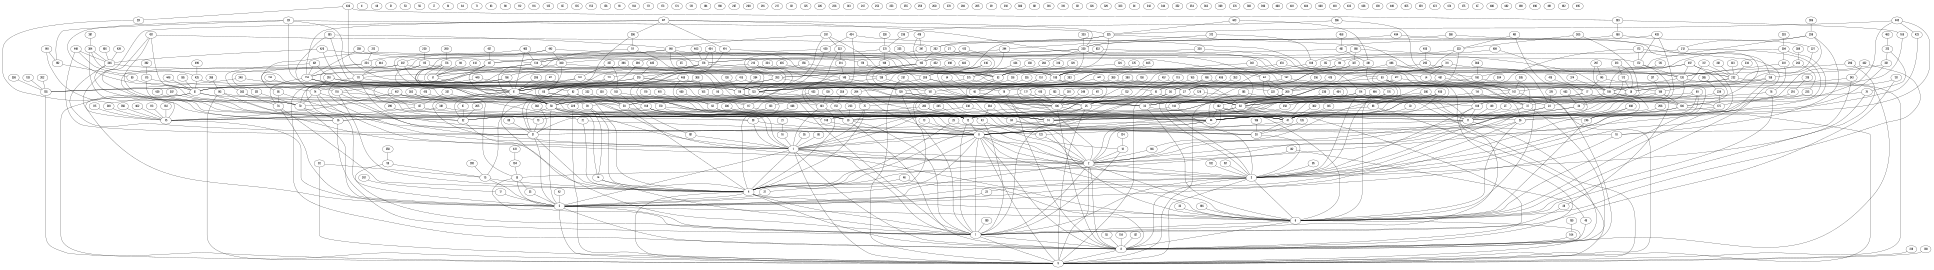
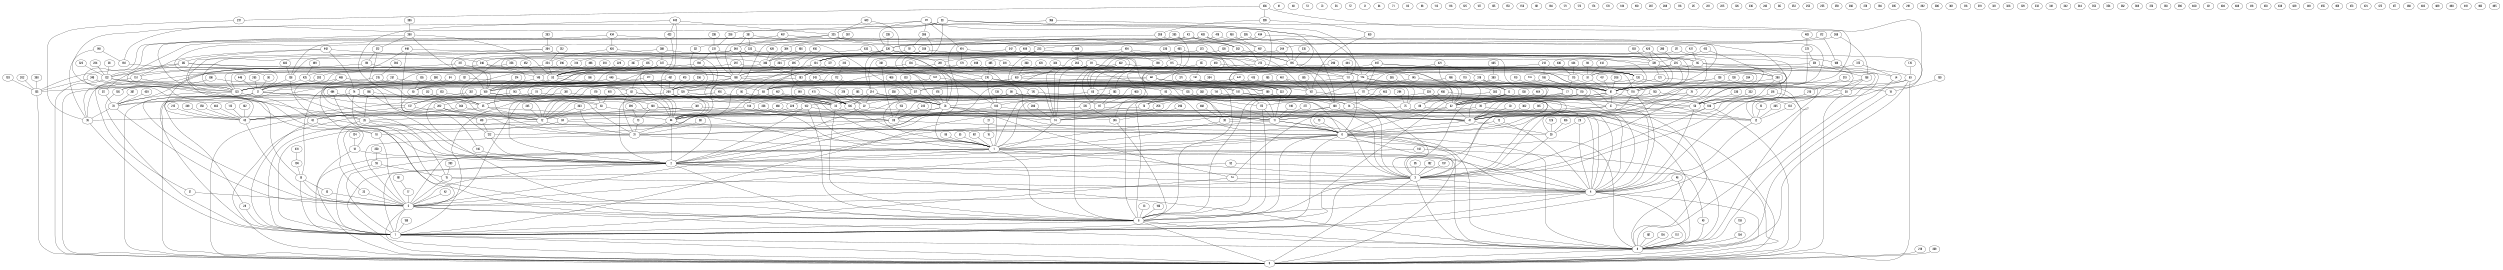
(554, 258) -> none
